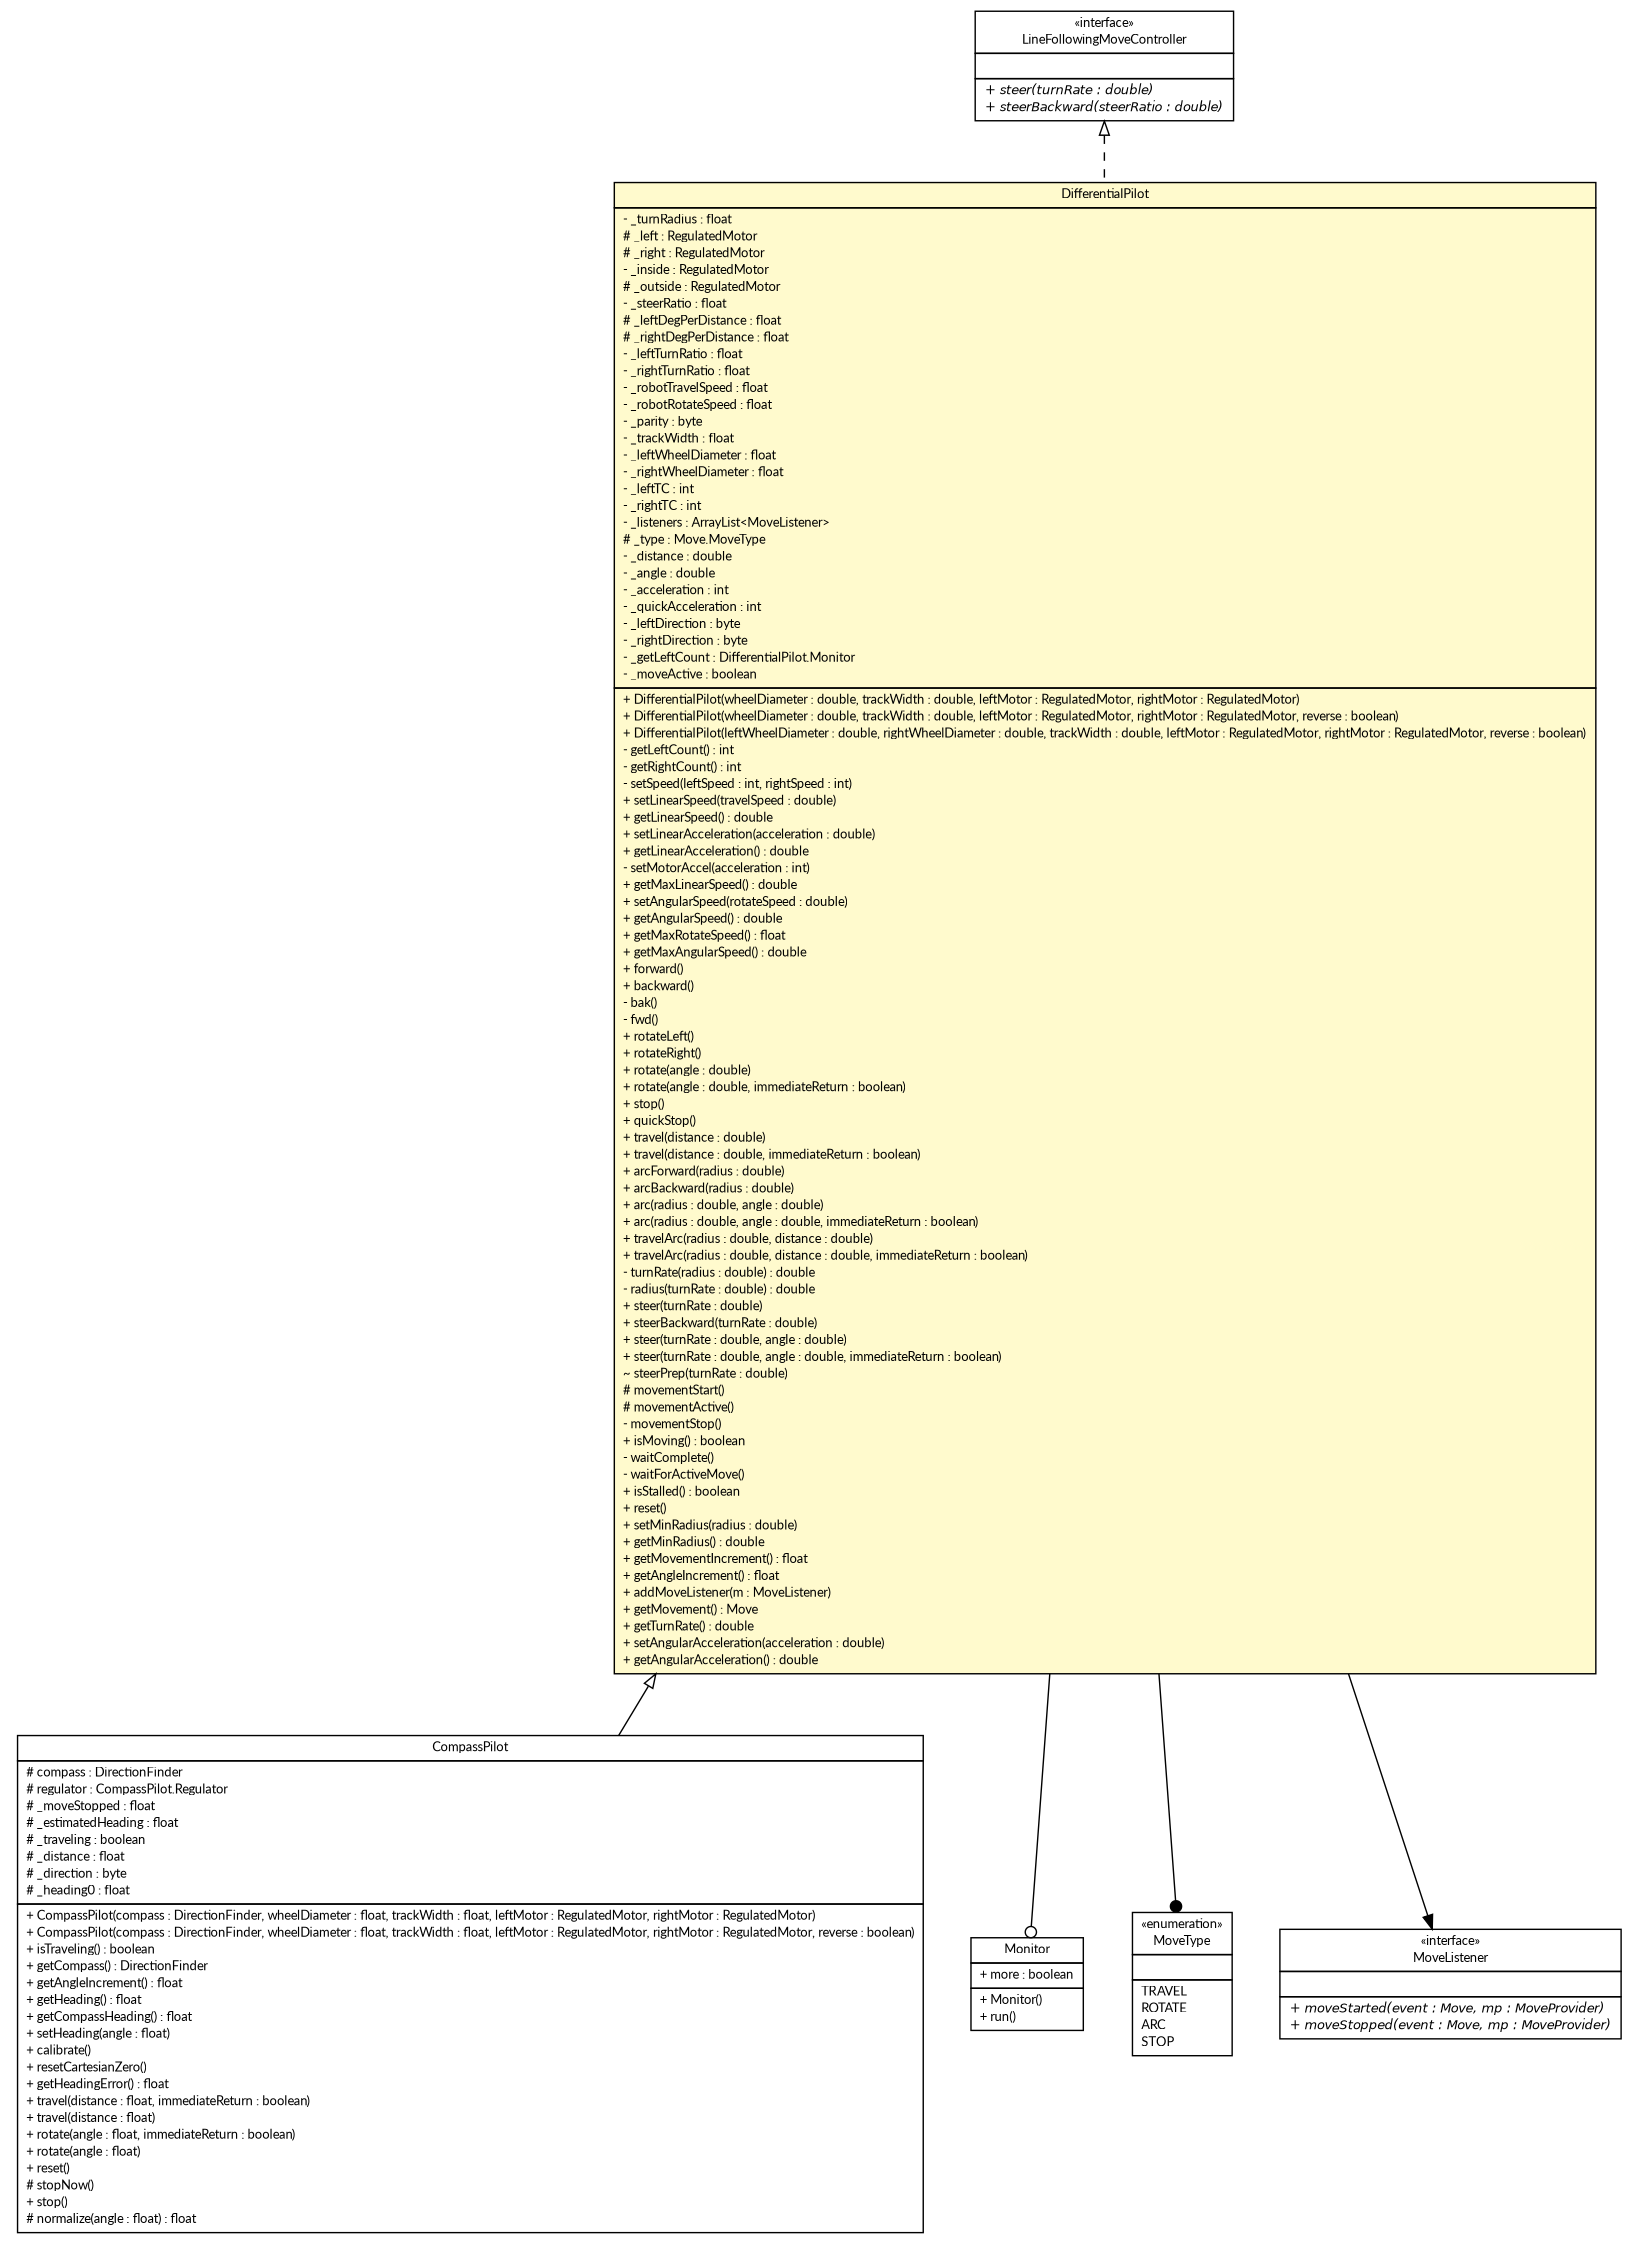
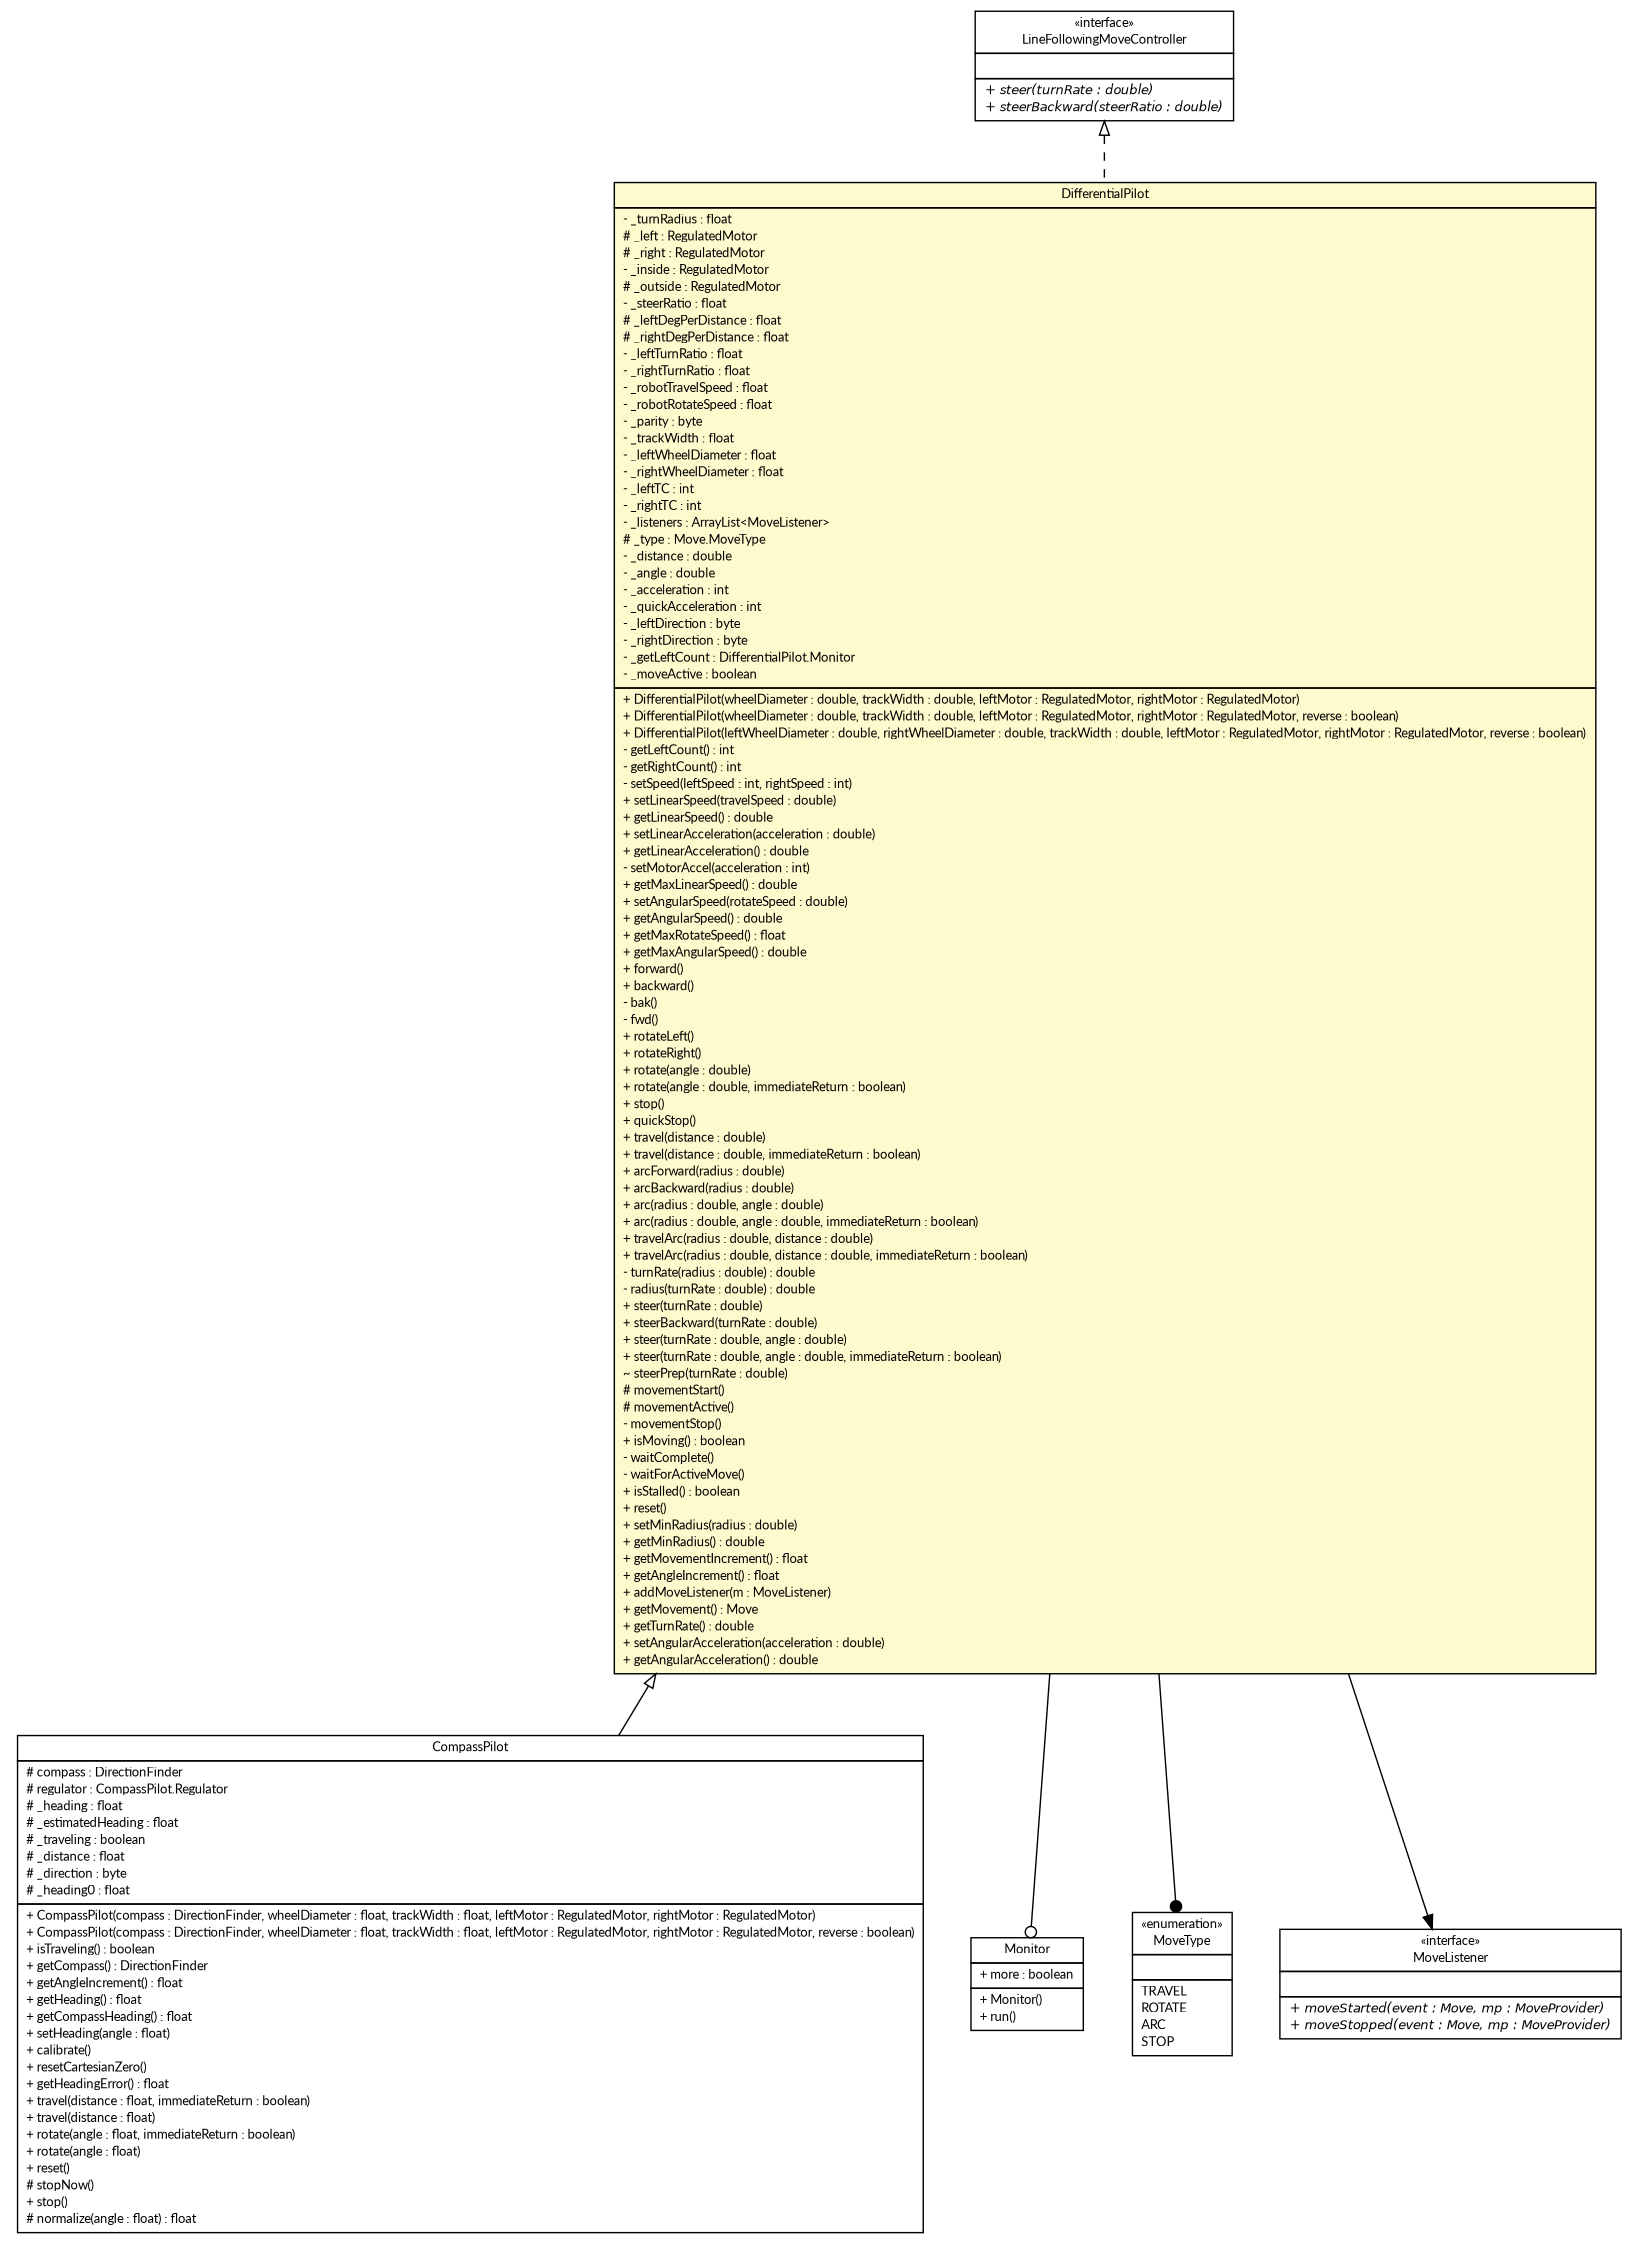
(91, 1806) -> (74, 1806)
